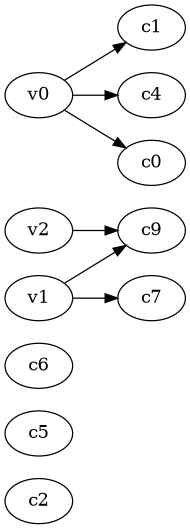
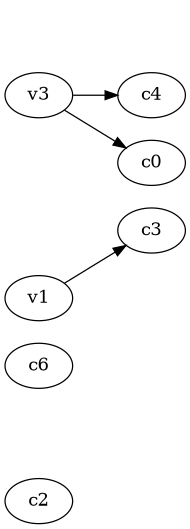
(152, 28) -> none
(39, 95) -> (39, 95)
(39, 231) -> none
(152, 231) -> (152, 231)
(152, 298) -> none
(39, 433) -> none
